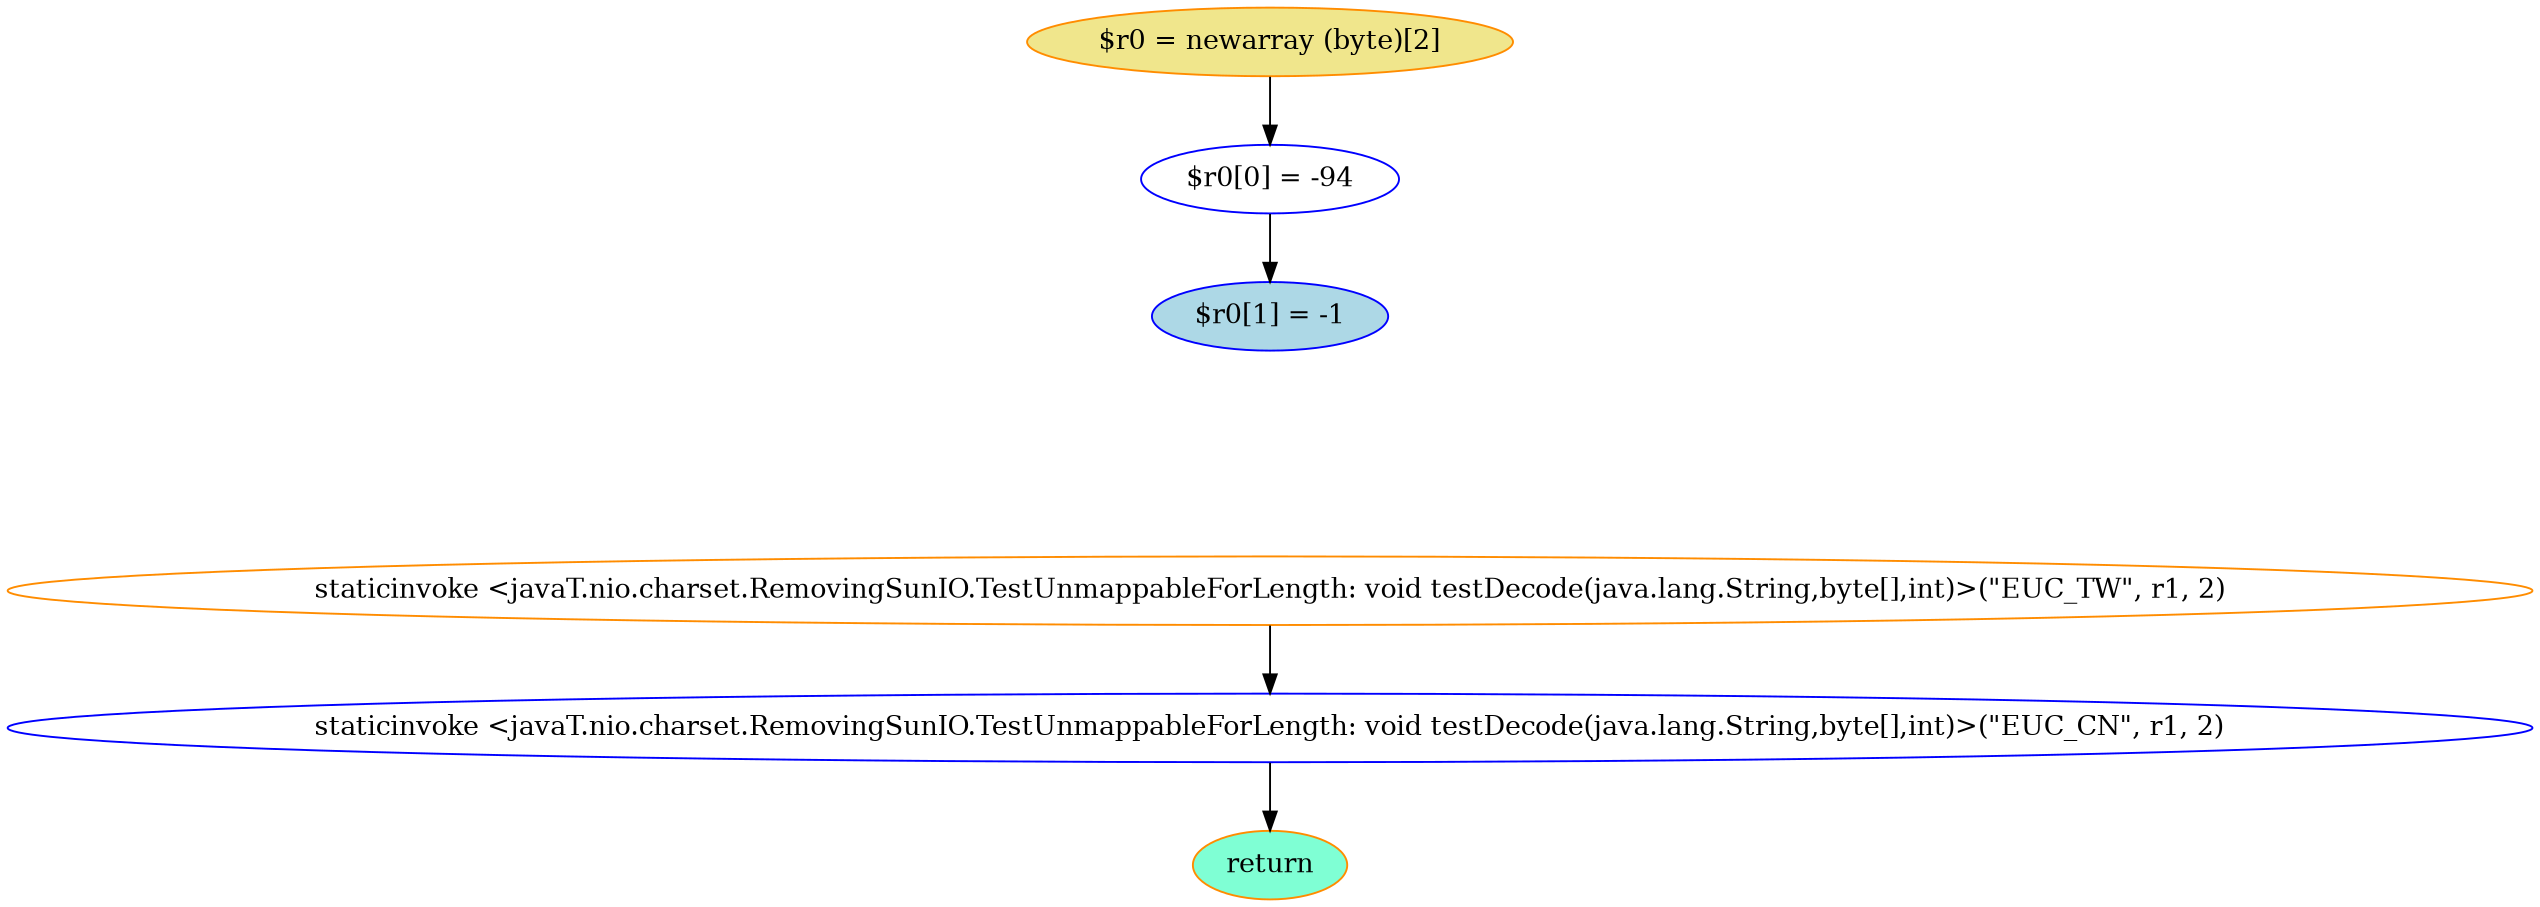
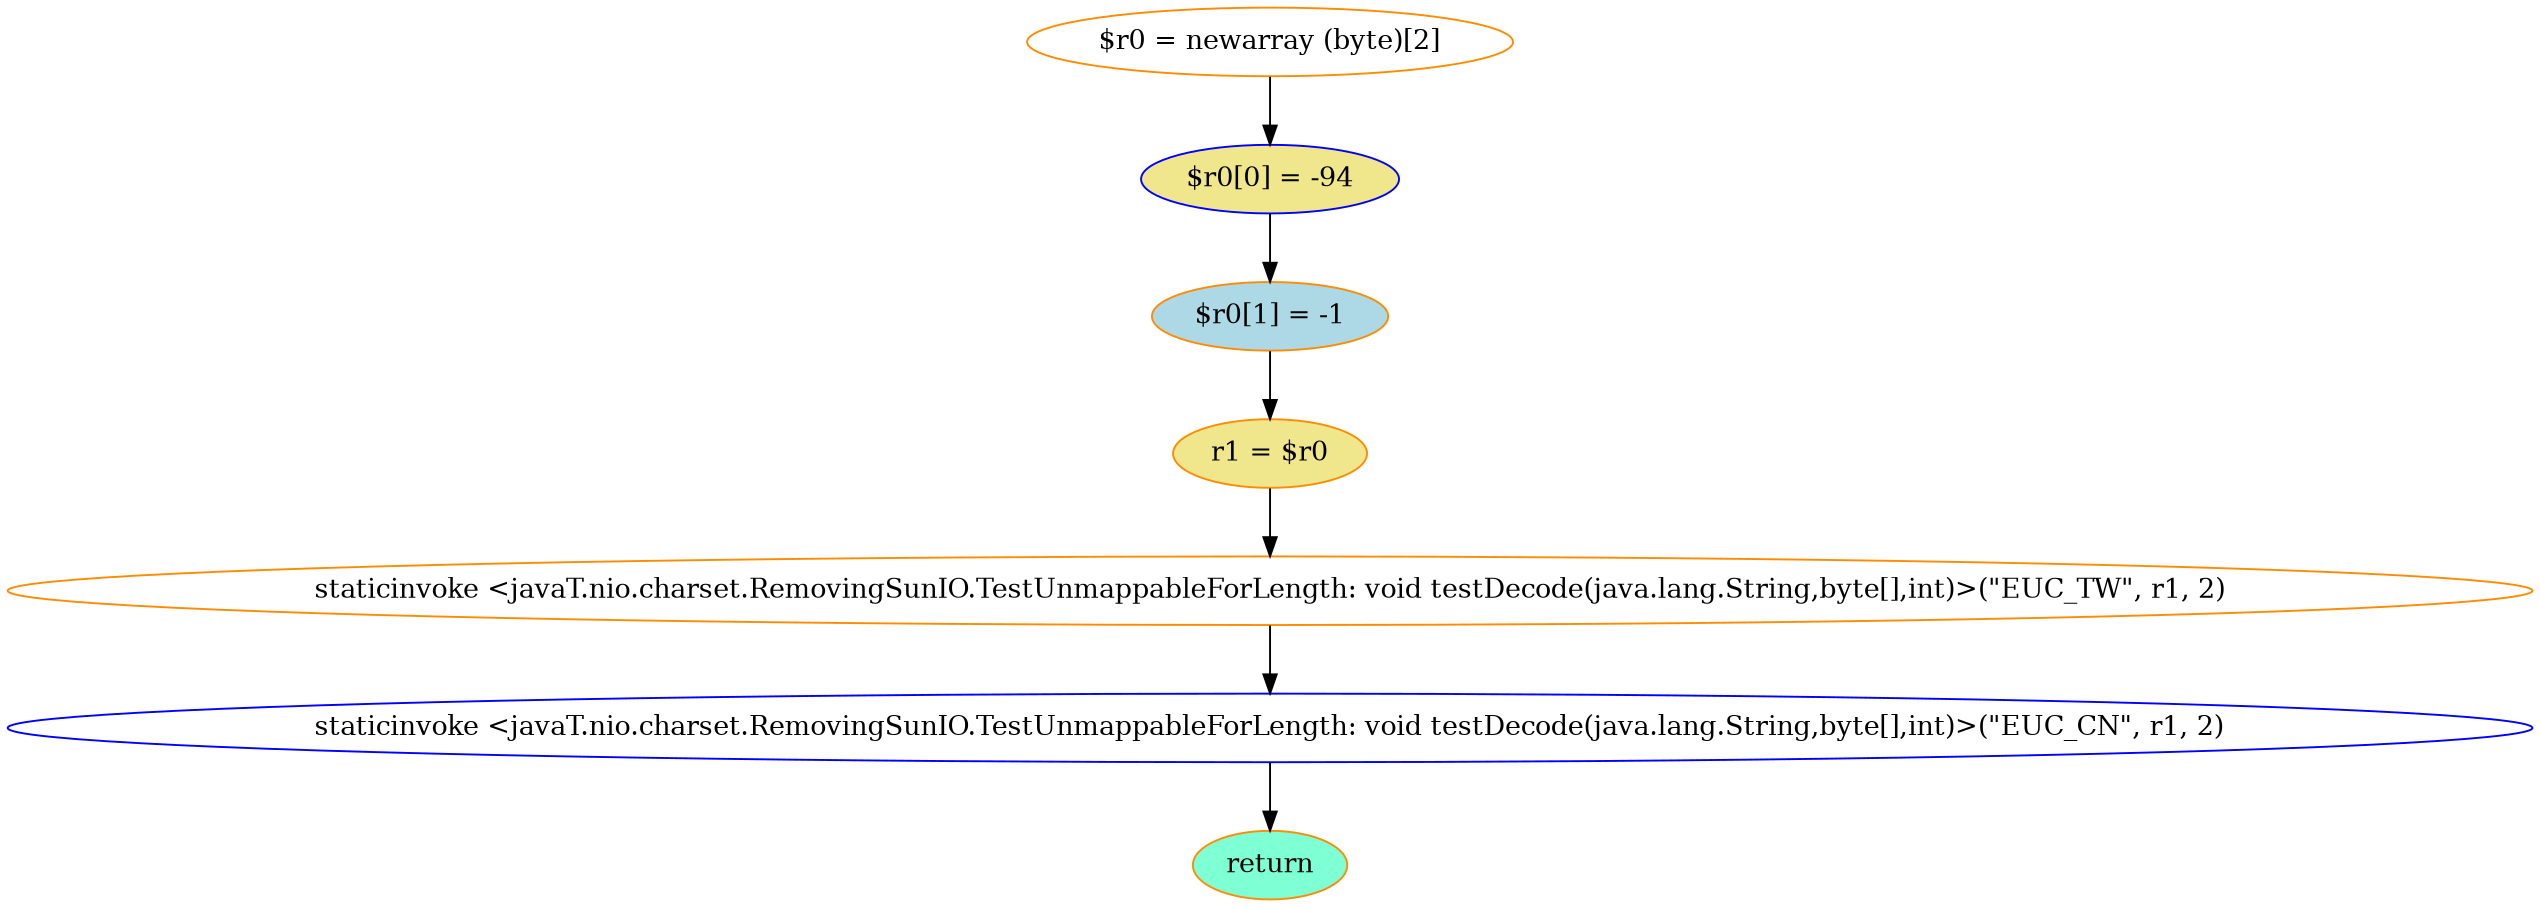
(1270, 42) -> (1270, 42)
(1270, 179) -> (1270, 179)
(1270, 316) -> (1270, 316)
none -> (1270, 454)
